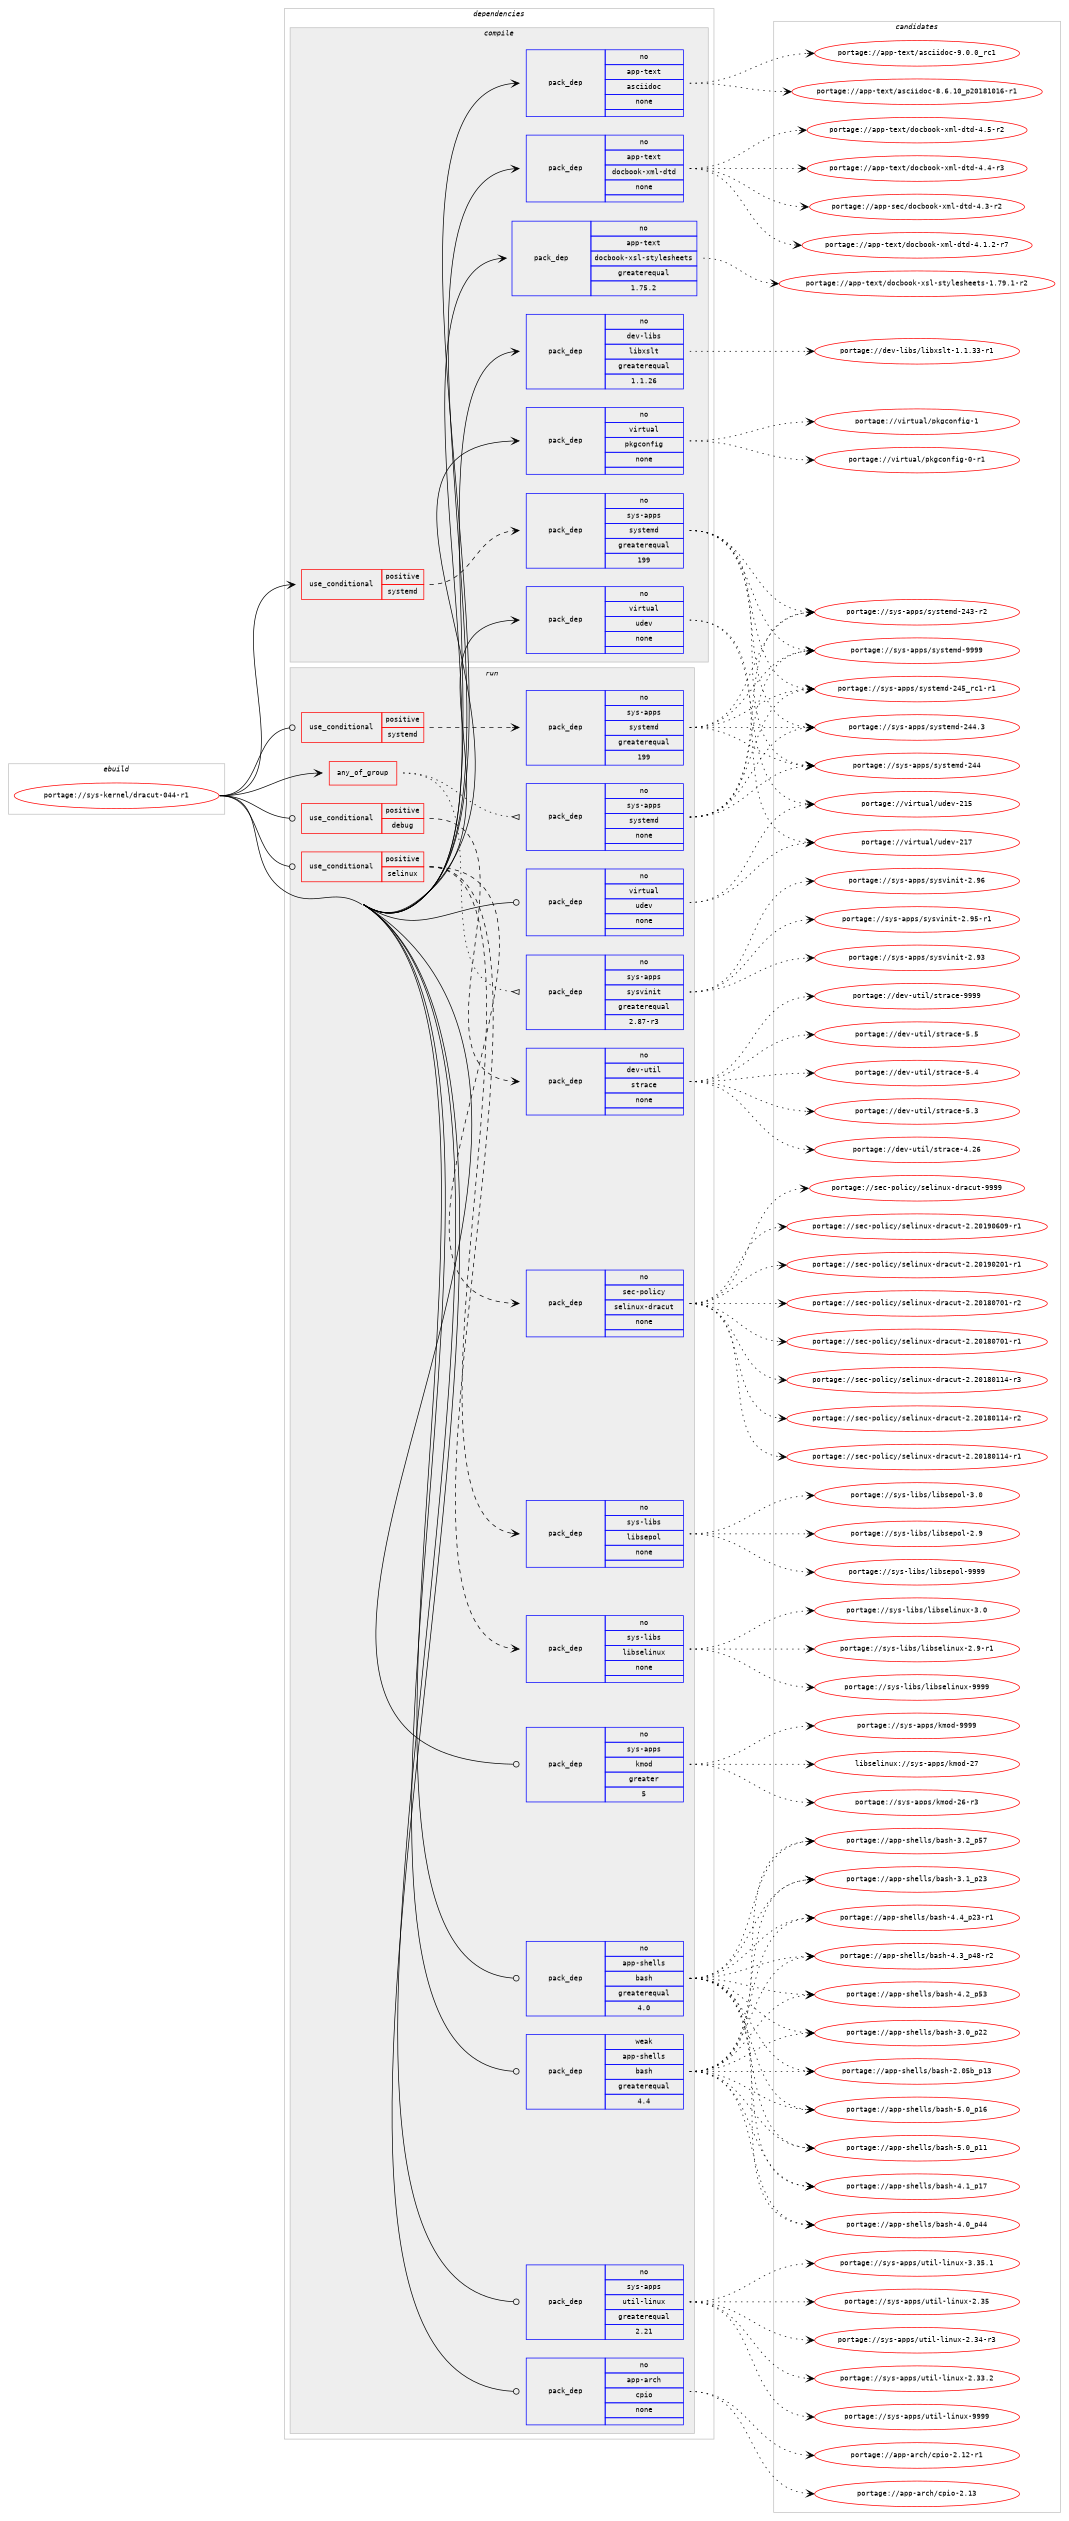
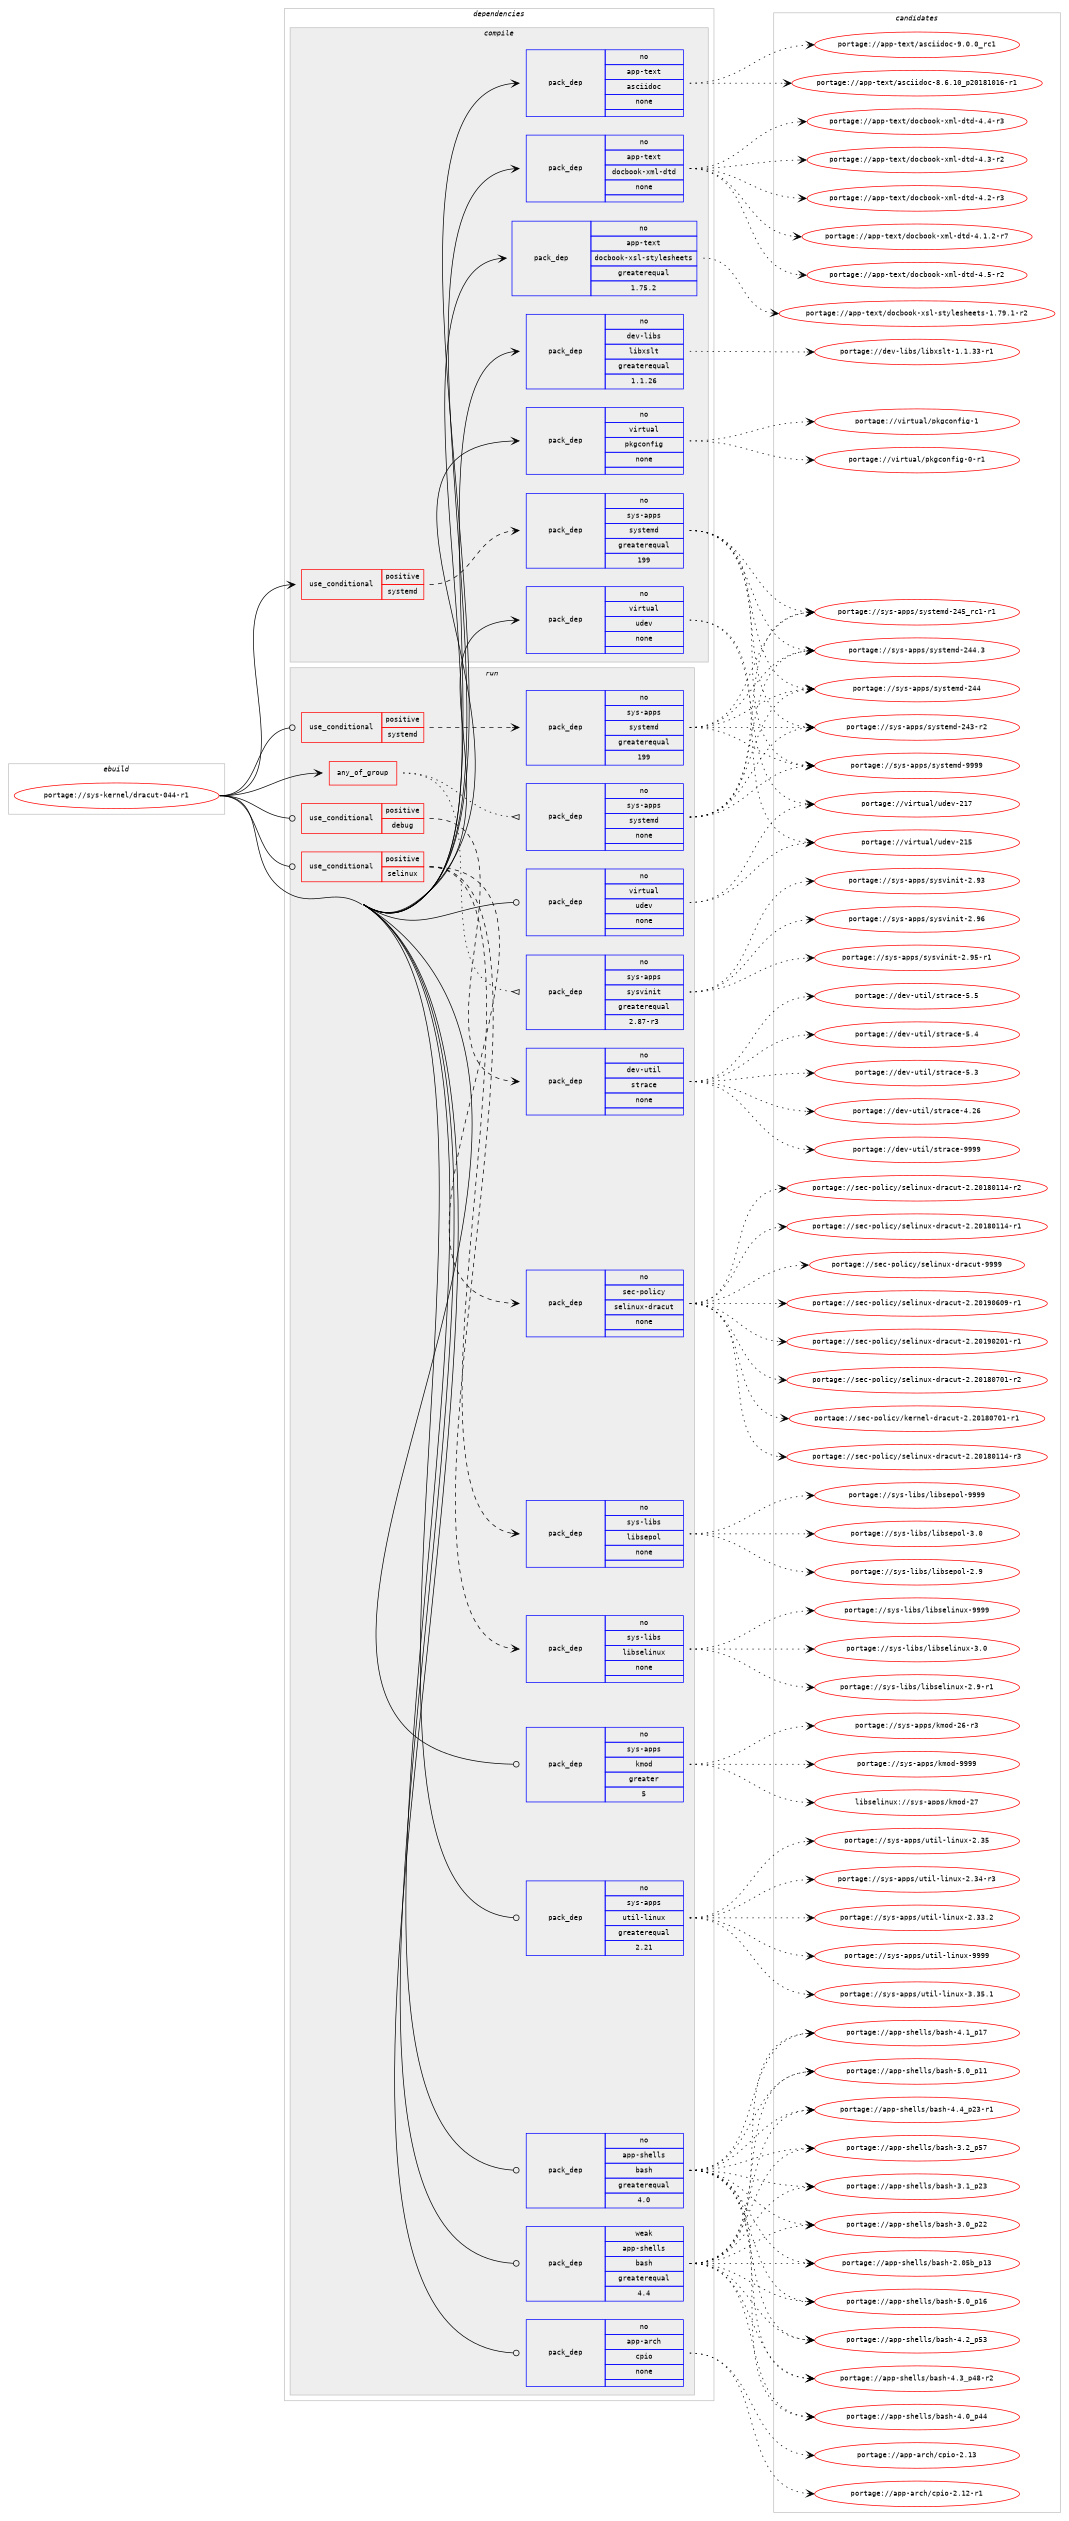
none -> (917, 198)
(917, 207) -> (917, 160)
(917, 1342) -> (917, 1419)
